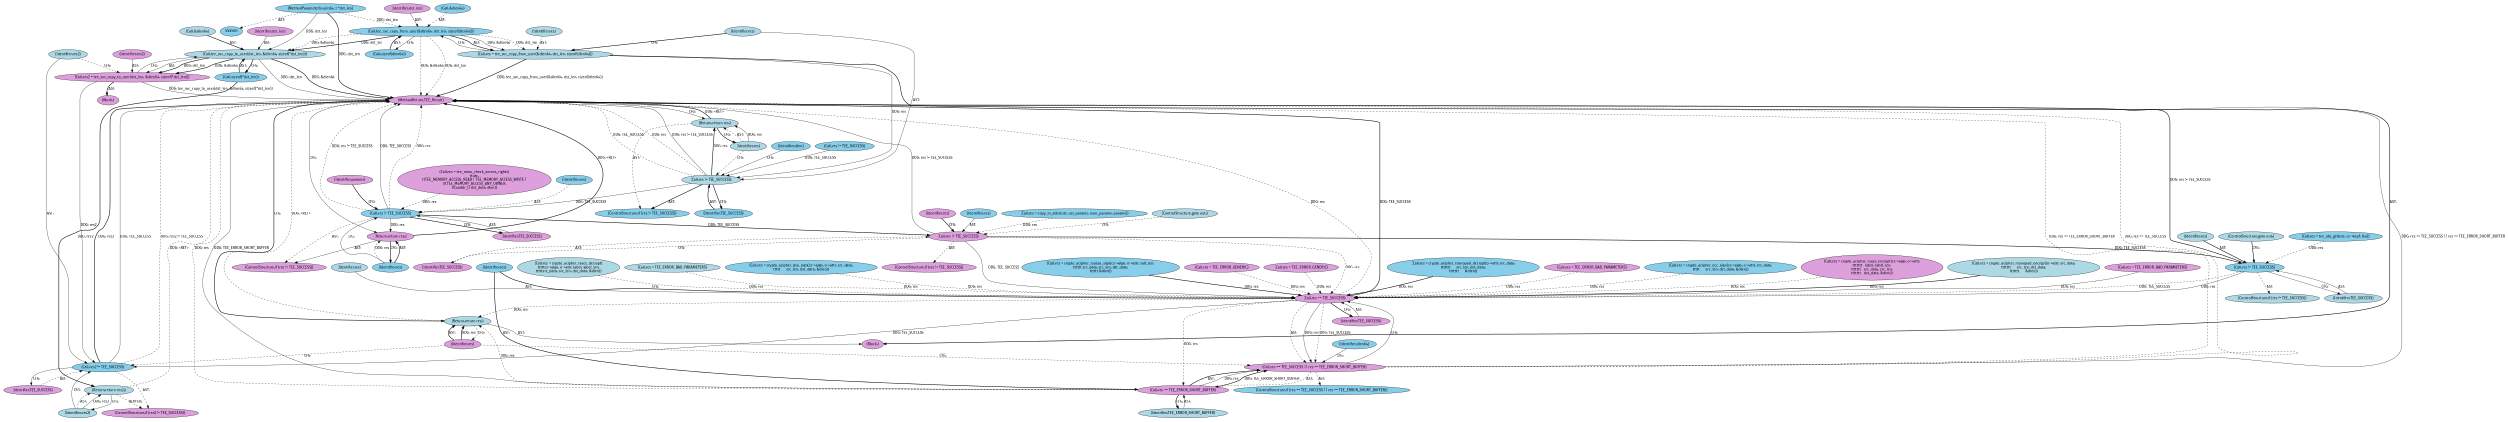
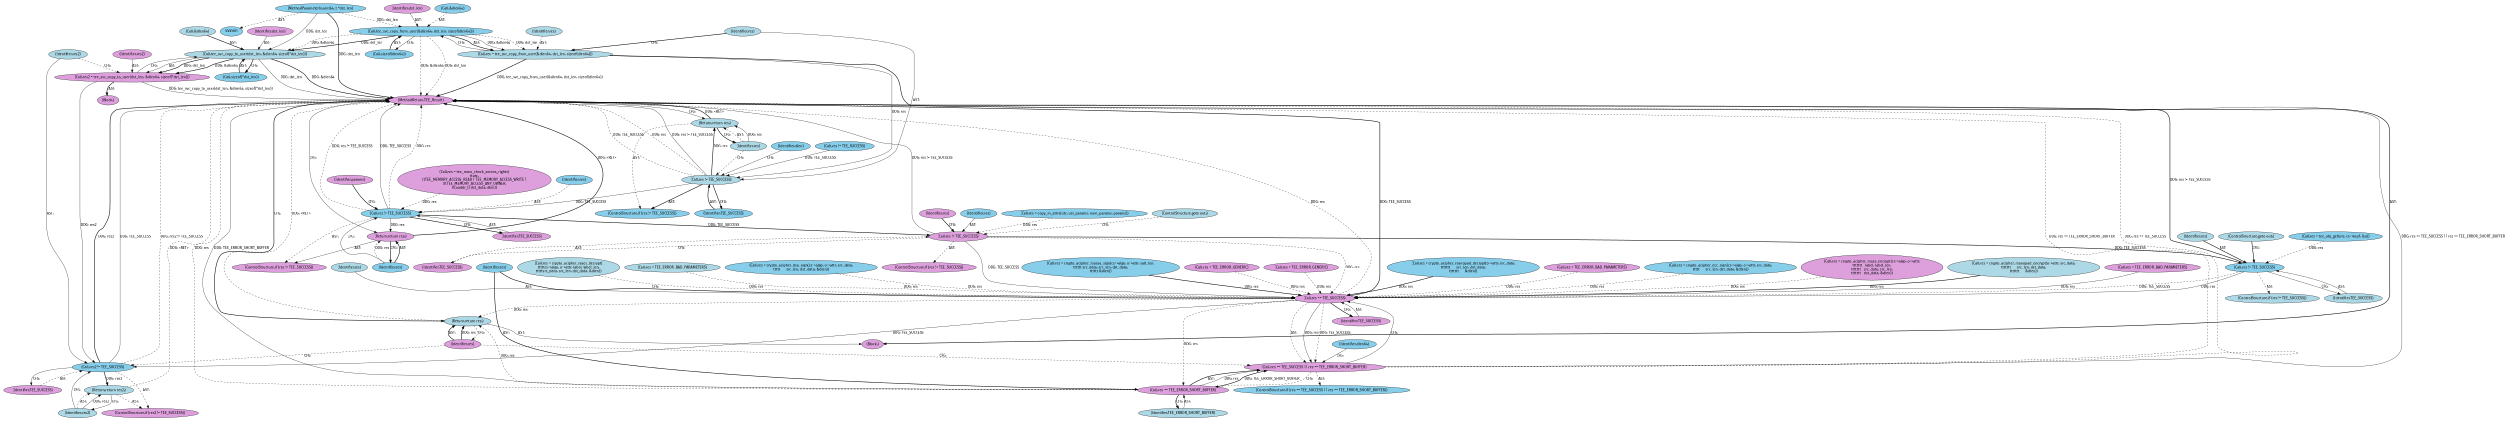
(100, 204) -> (106, 377)
(1310, 379) -> (1310, 379)
(136, 402) -> (136, 402)
